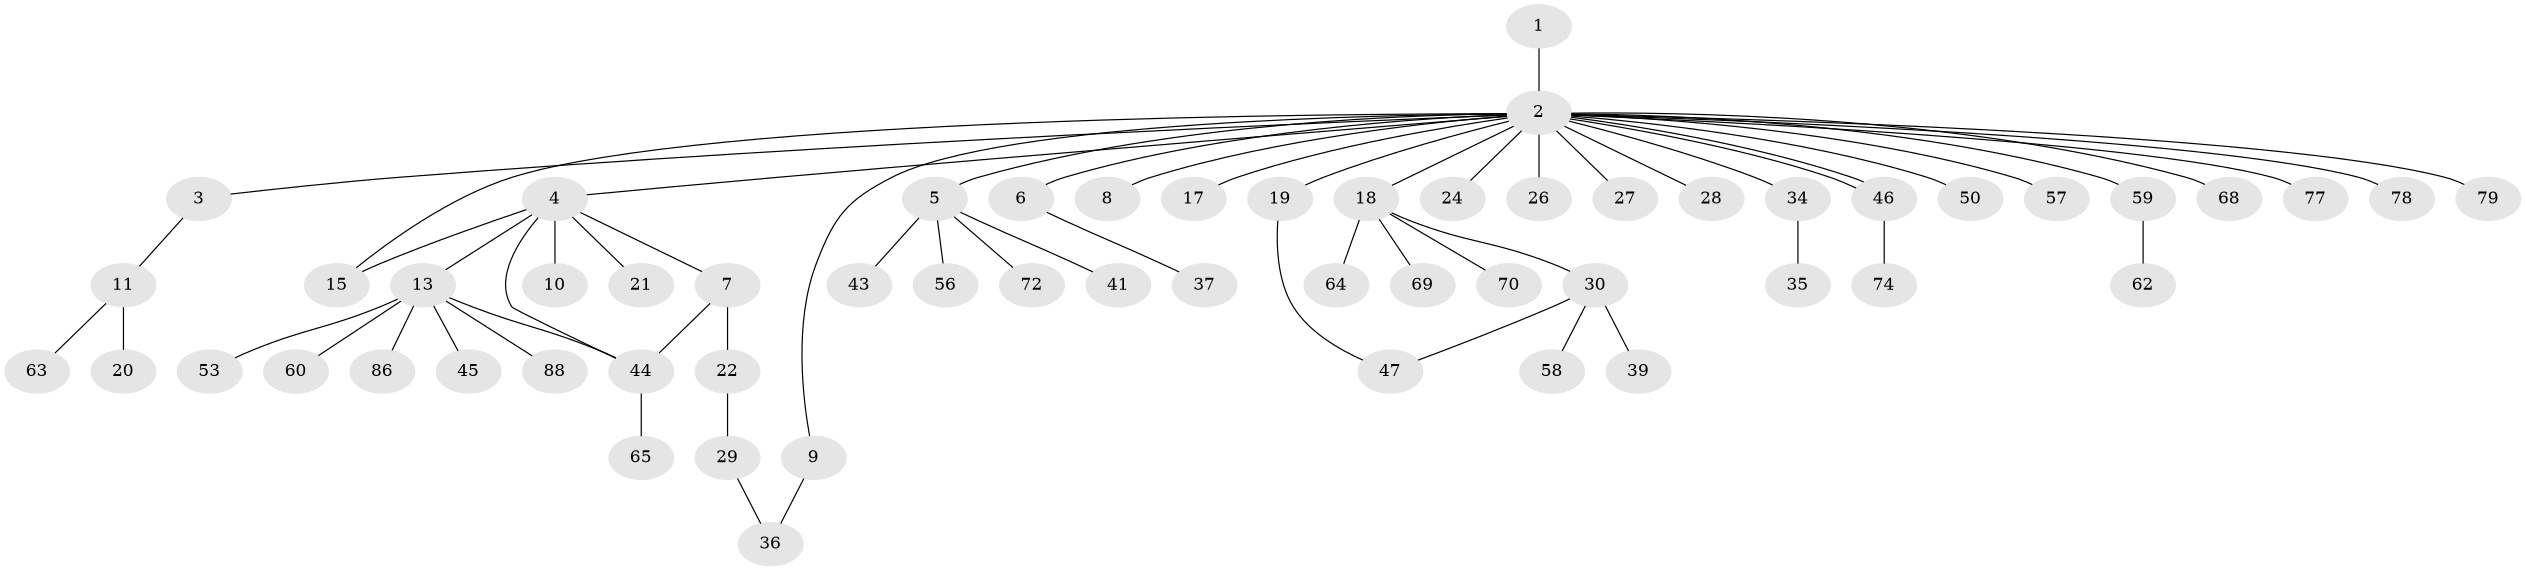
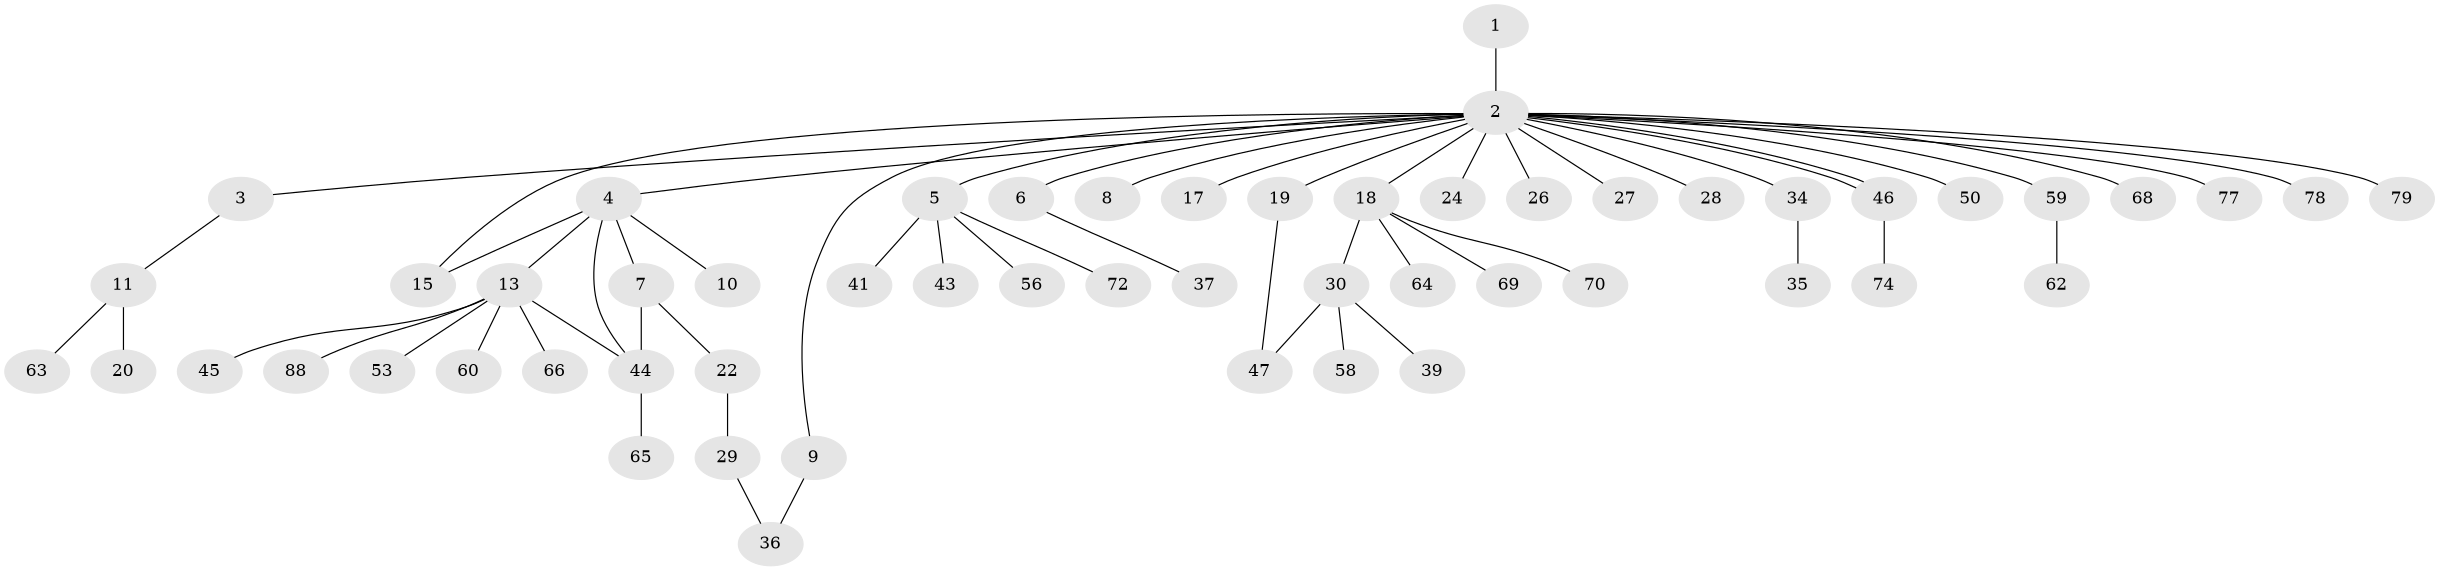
(2057, 199) -> none
(641, 285) -> none
(382, 372) -> (555, 372)
